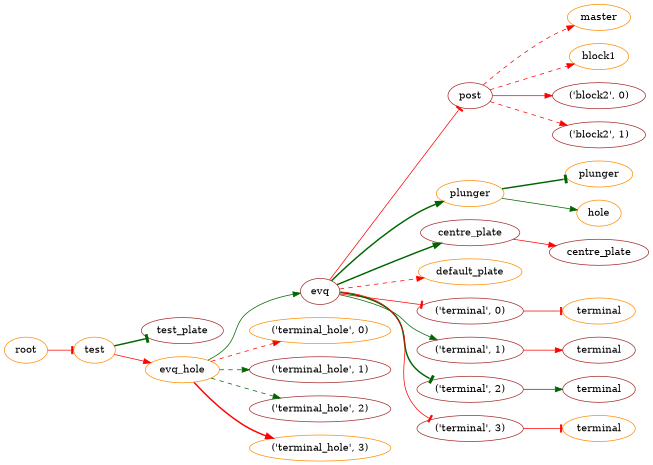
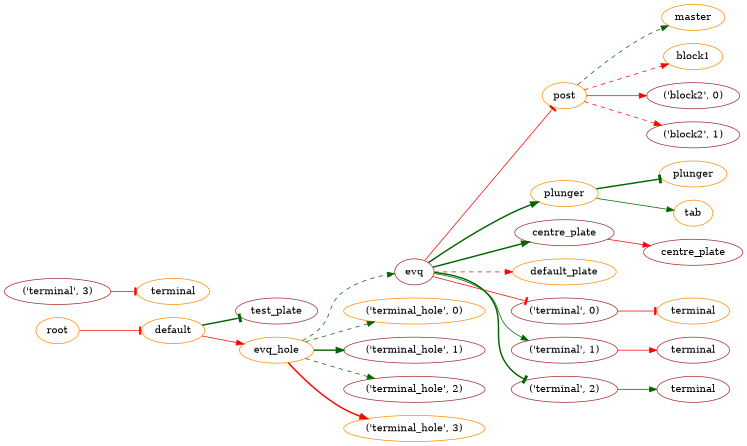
(523, 54) -> (618, 54)
(470, 96) -> (564, 96)
(599, 213) -> (693, 213)
(243, 318) -> (337, 298)
(95, 350) -> (173, 331)
(242, 352) -> (336, 333)
(404, 361) -> none
(231, 370) -> (325, 350)
